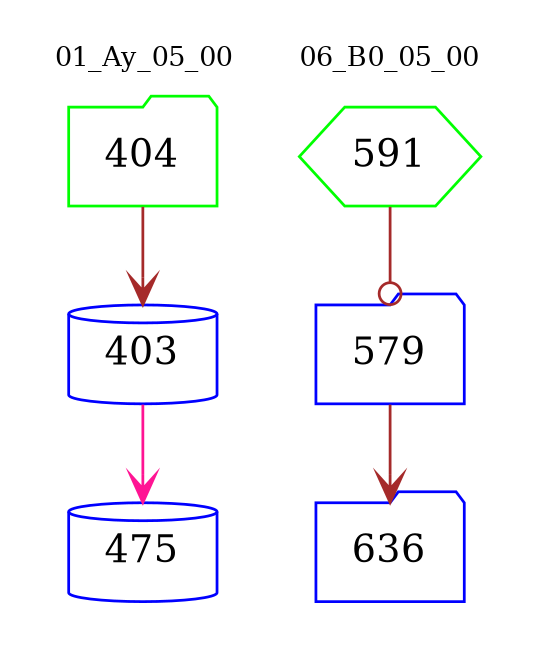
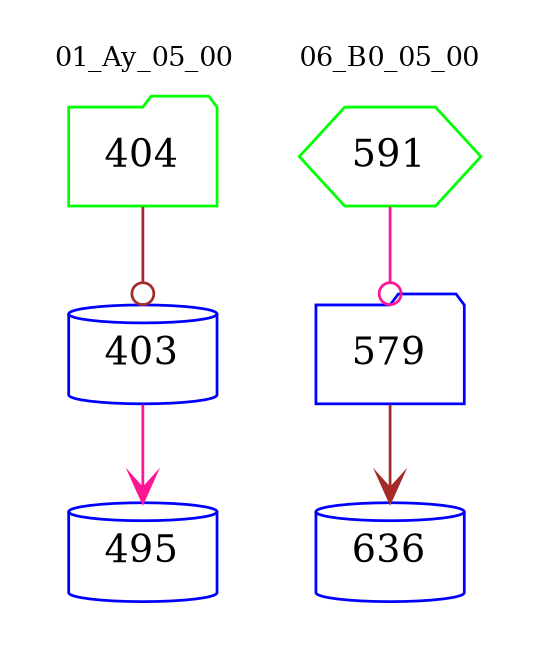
(143, 242) -> (143, 245)
(390, 245) -> (390, 245)
(143, 552) -> (143, 552)
(390, 552) -> (390, 552)
